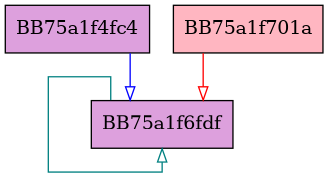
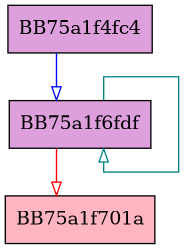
(203, 70) -> (56, 165)
